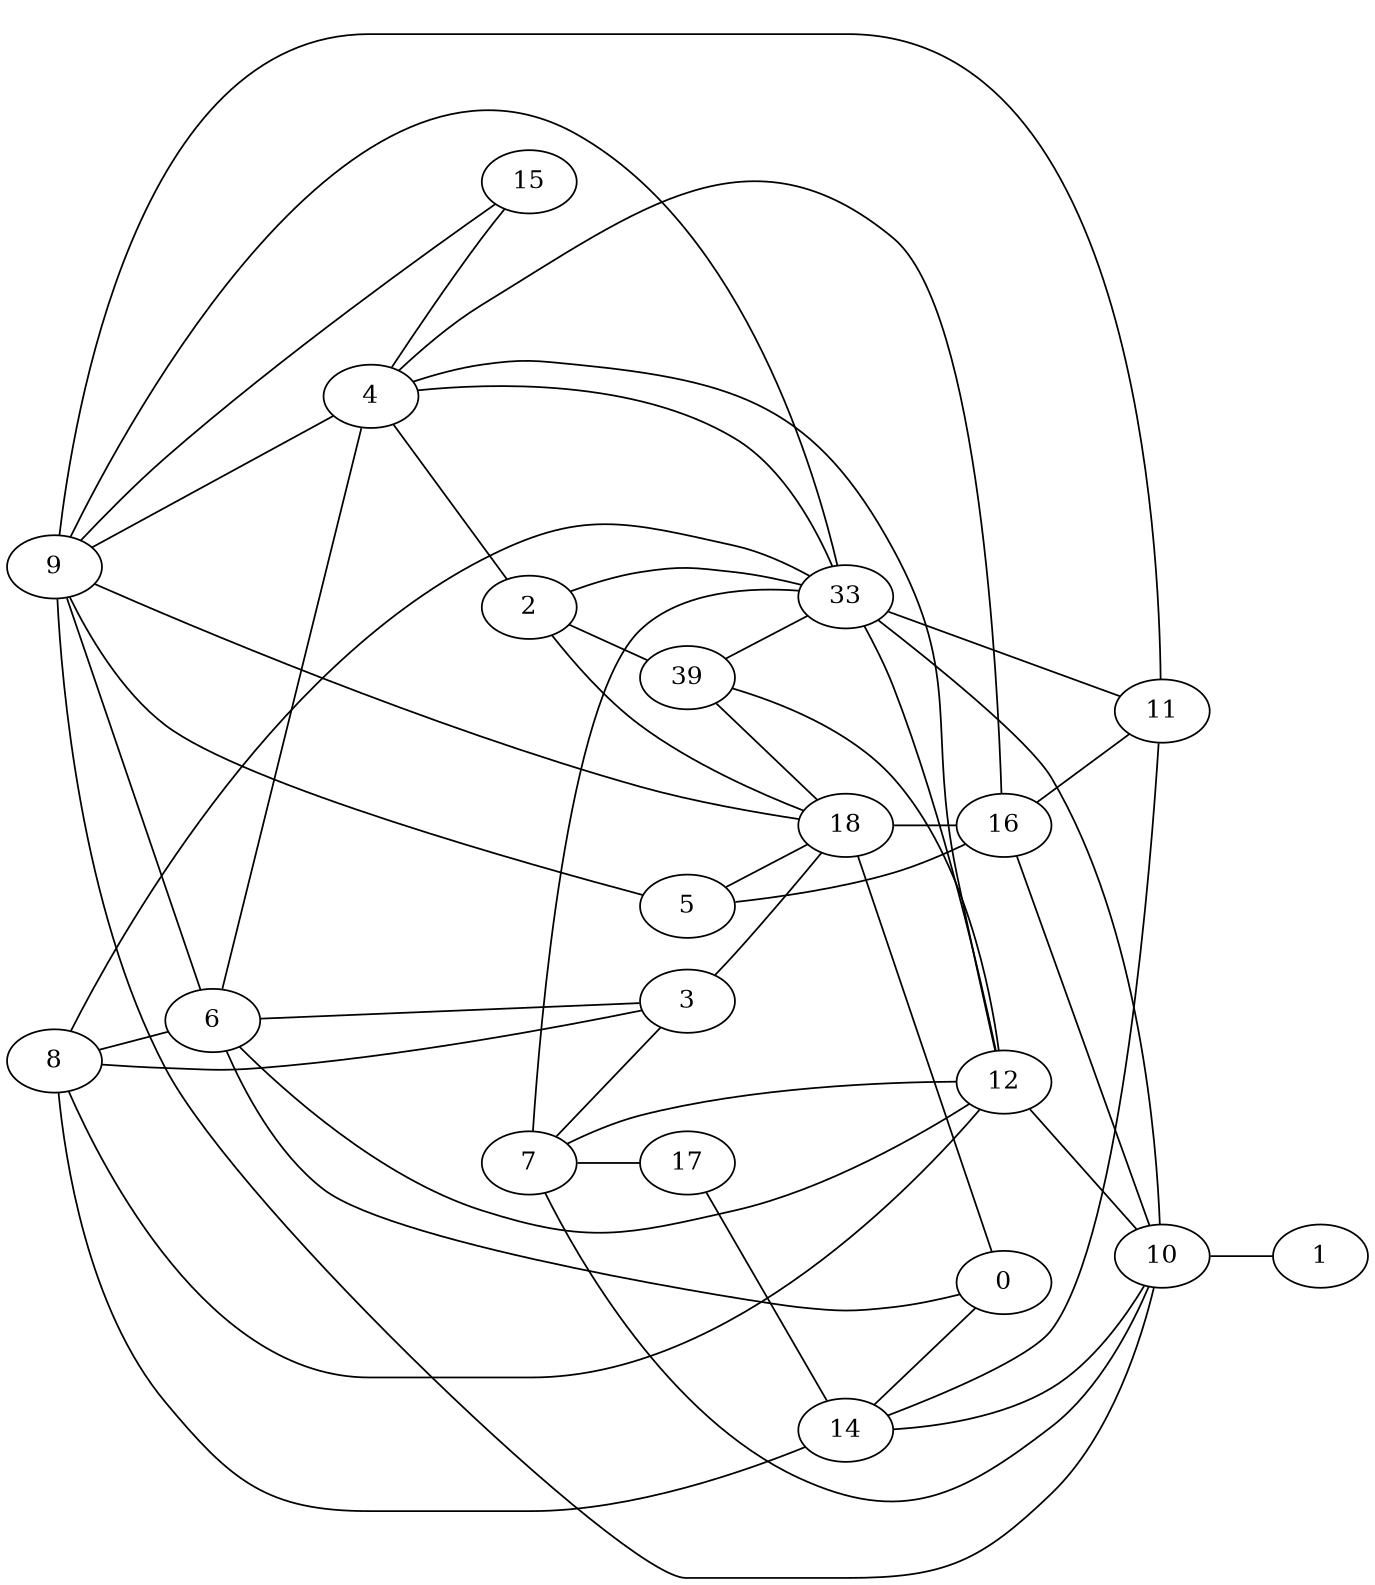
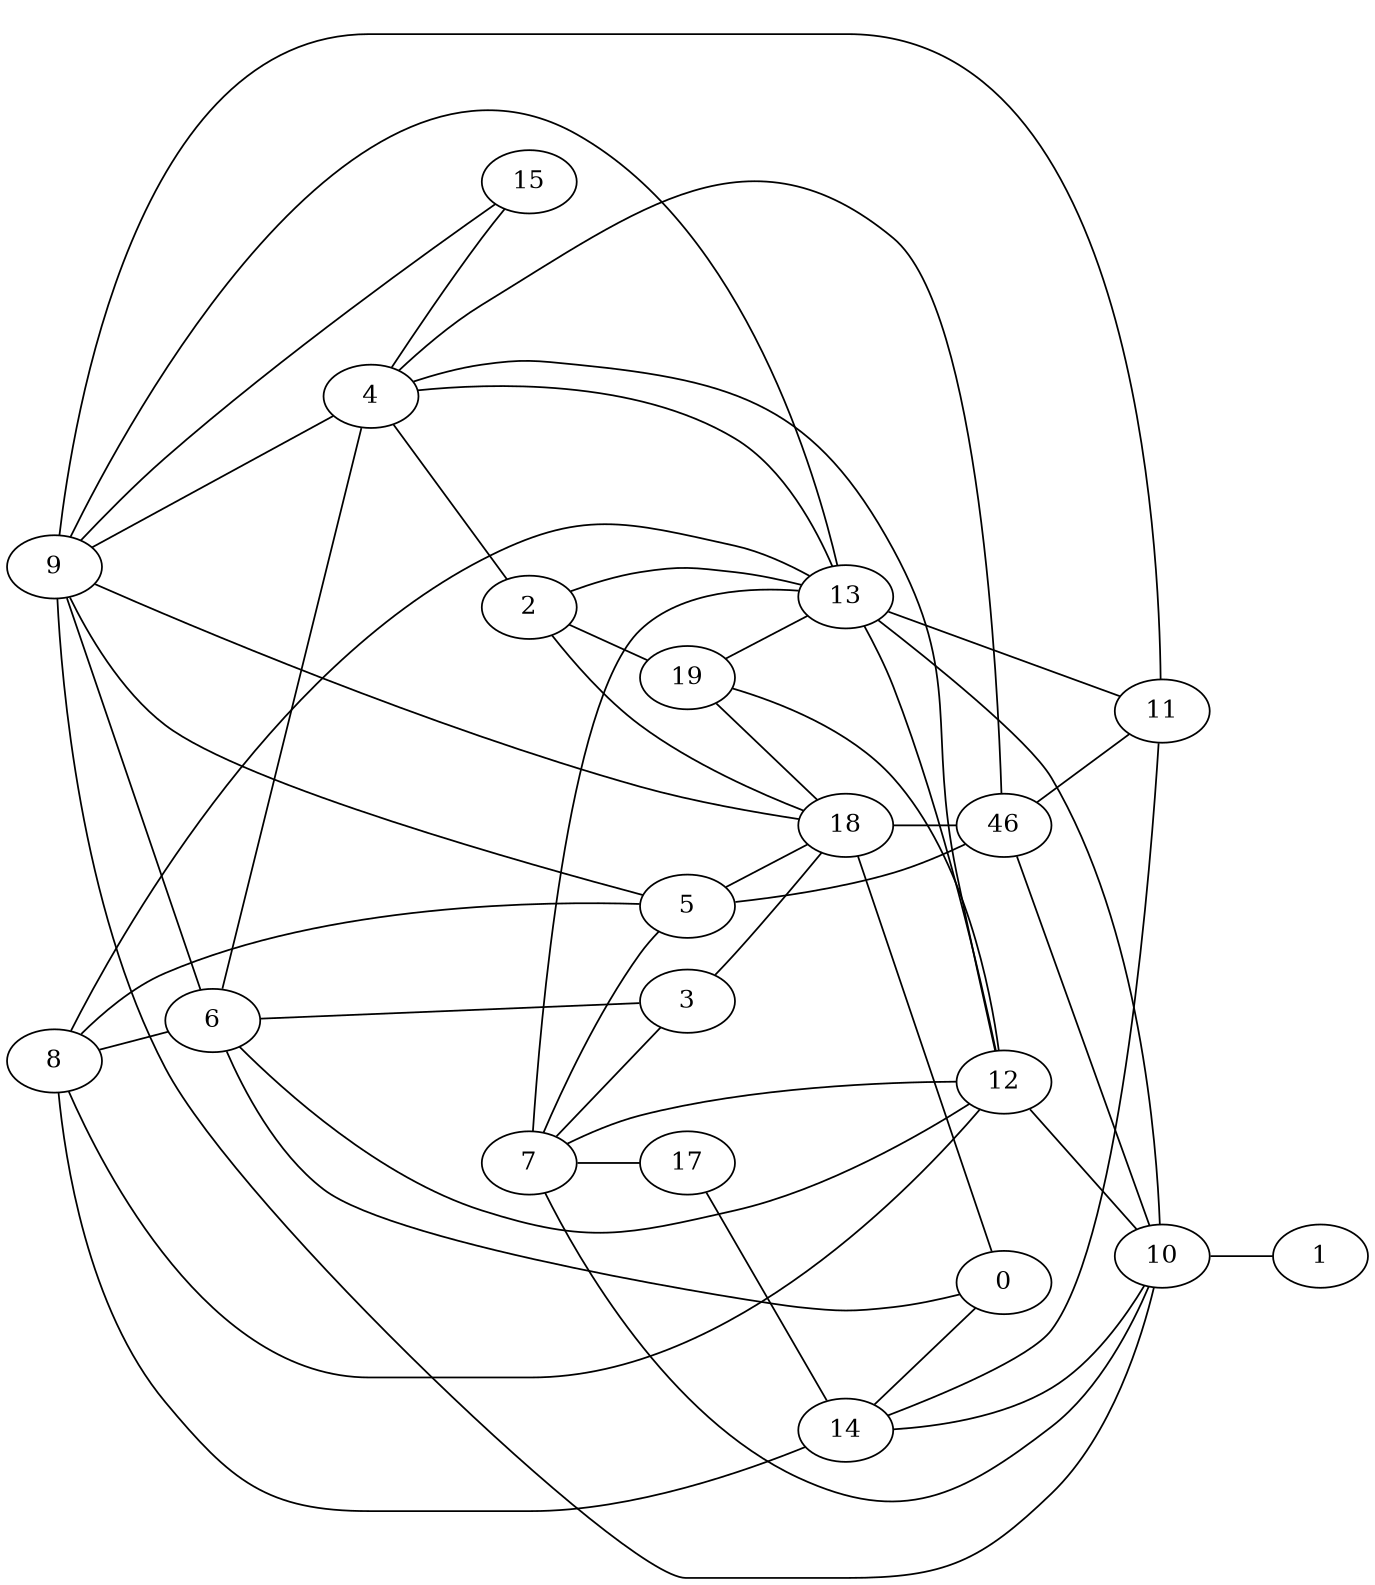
(846, 597) -> (846, 597)
(688, 678) -> (688, 678)
(1004, 825) -> (1004, 825)
none -> (594, 1028)
(373, 1056) -> (347, 923)
